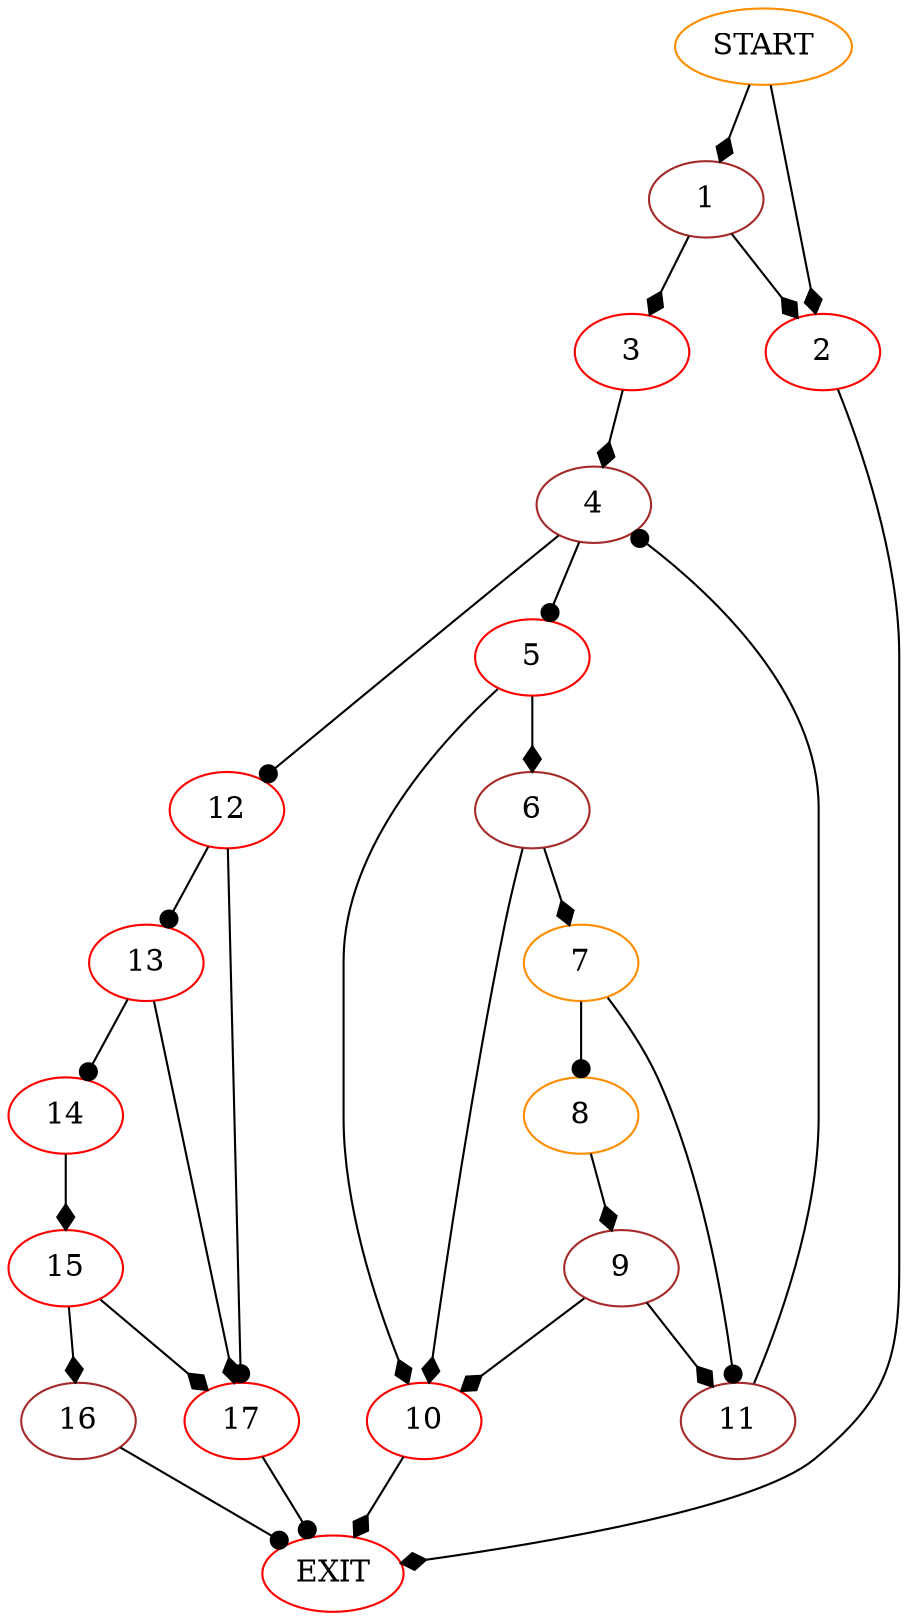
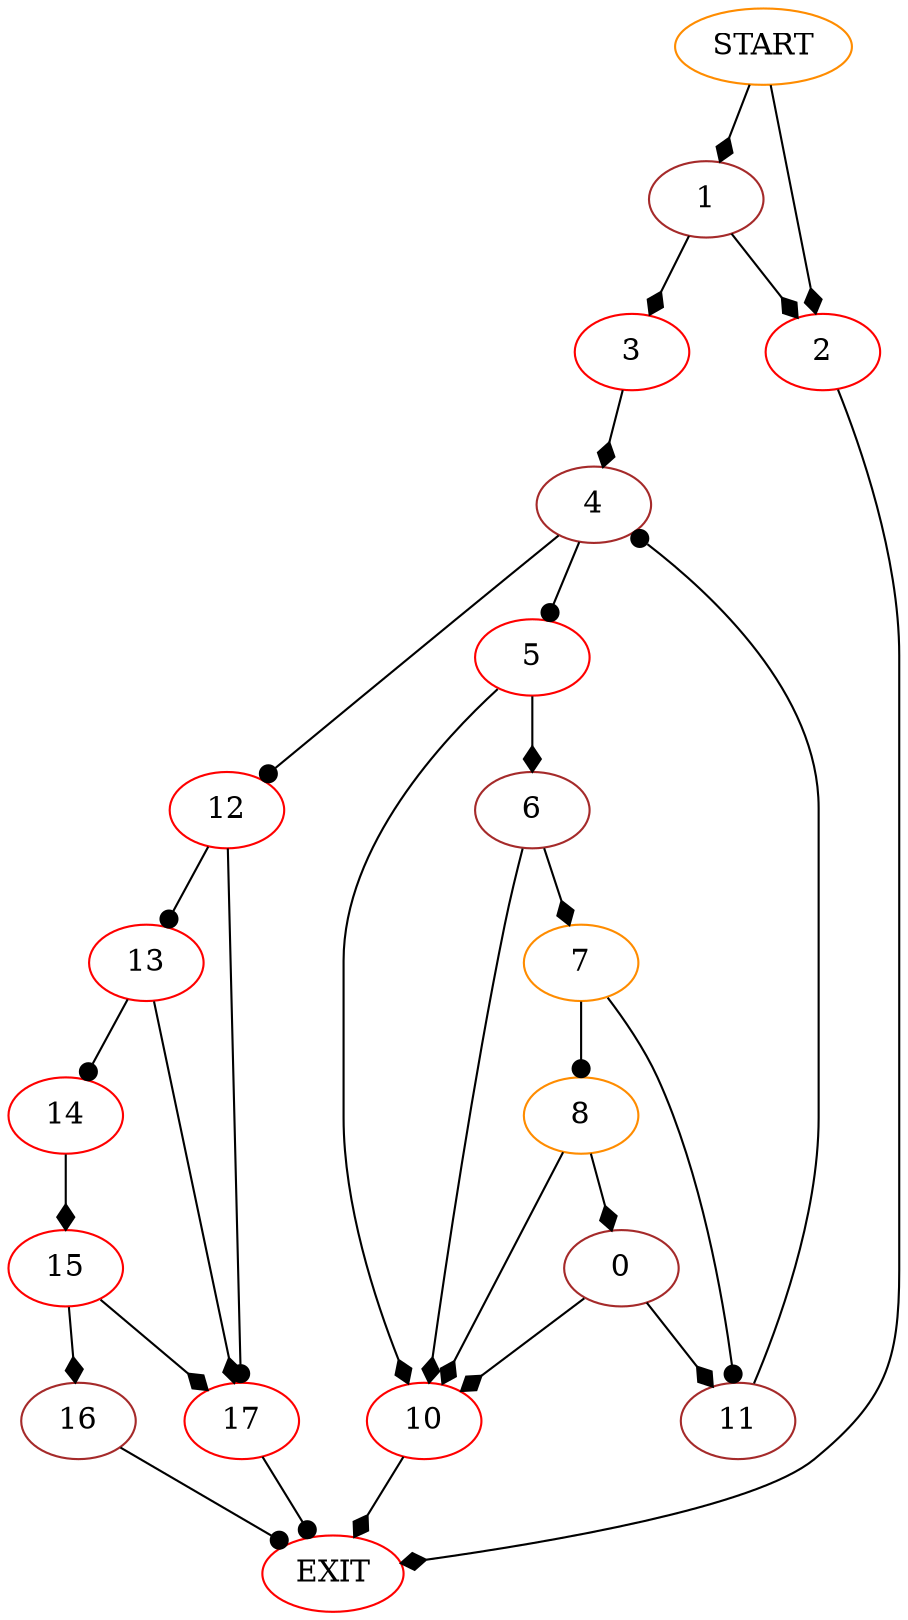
none -> (509, 1257)
(621, 1268) -> (621, 1268)
